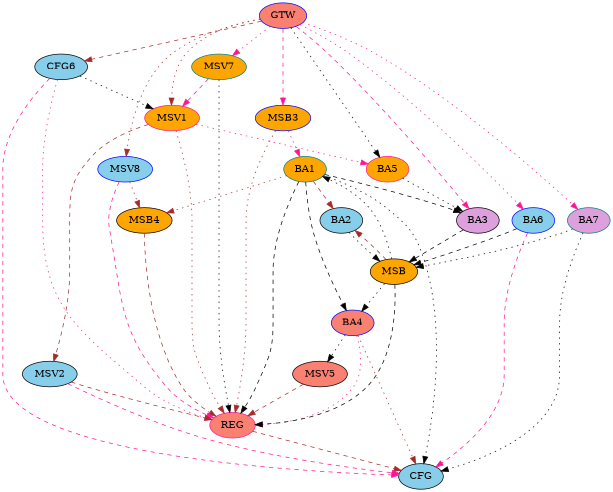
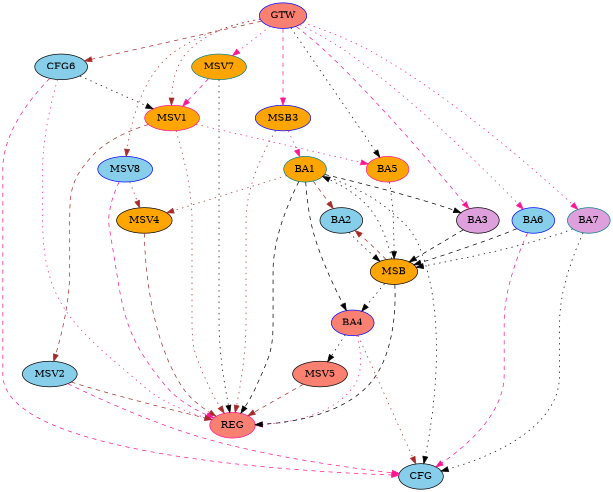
(430, 193) -> (393, 220)
(144, 220) -> (144, 220)
(323, 450) -> none
